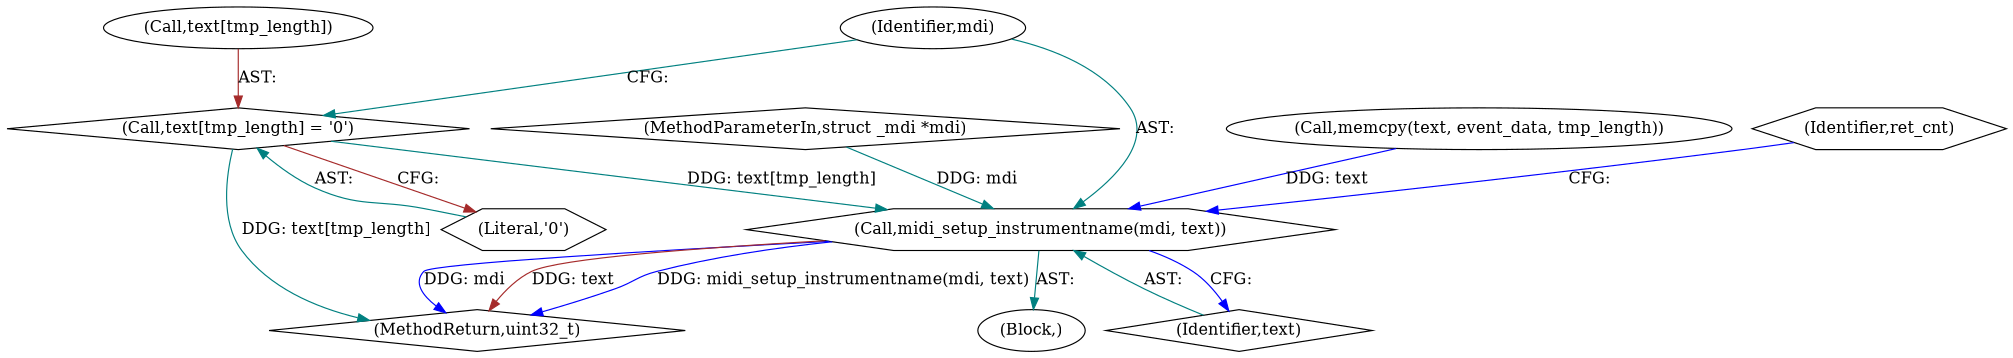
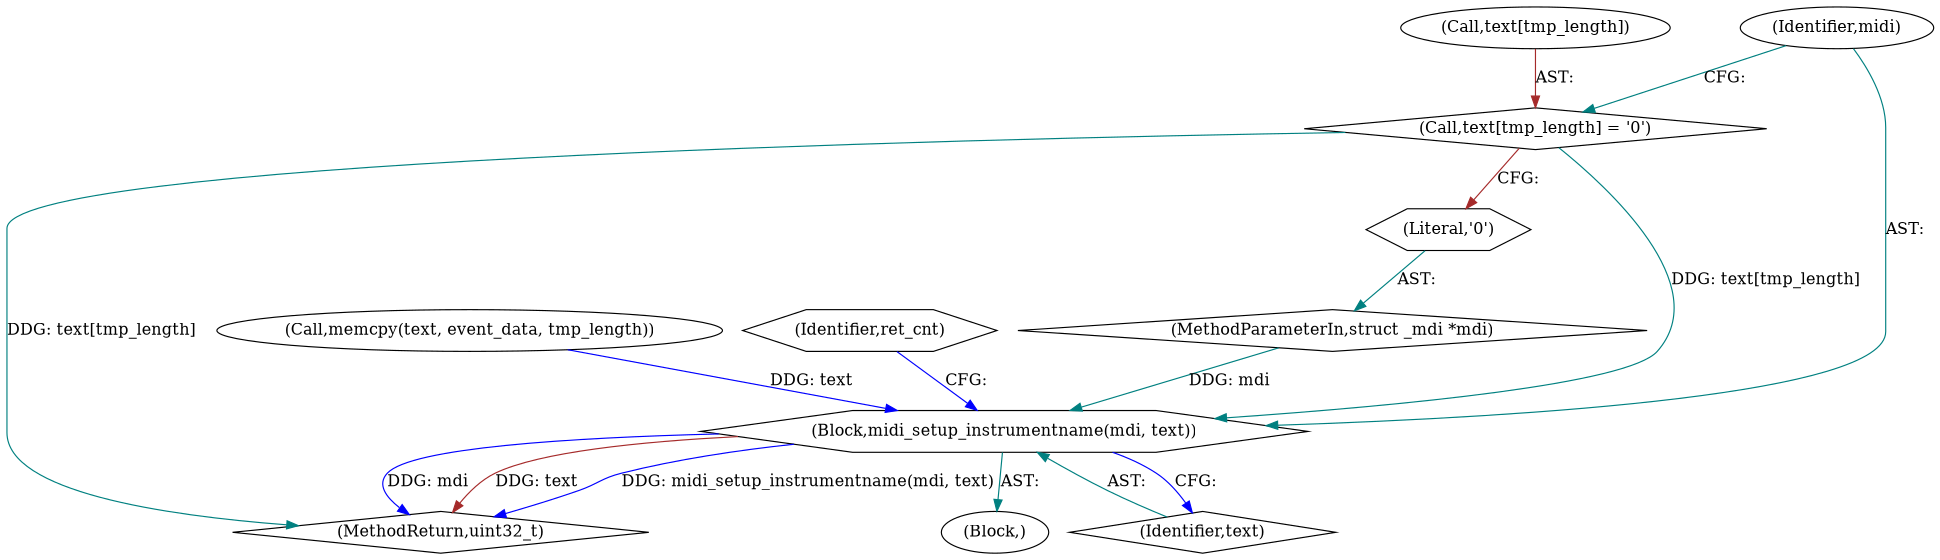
(933, 28) -> (1837, 28)
(361, 201) -> (1394, 277)
(1041, 230) -> (1004, 431)
